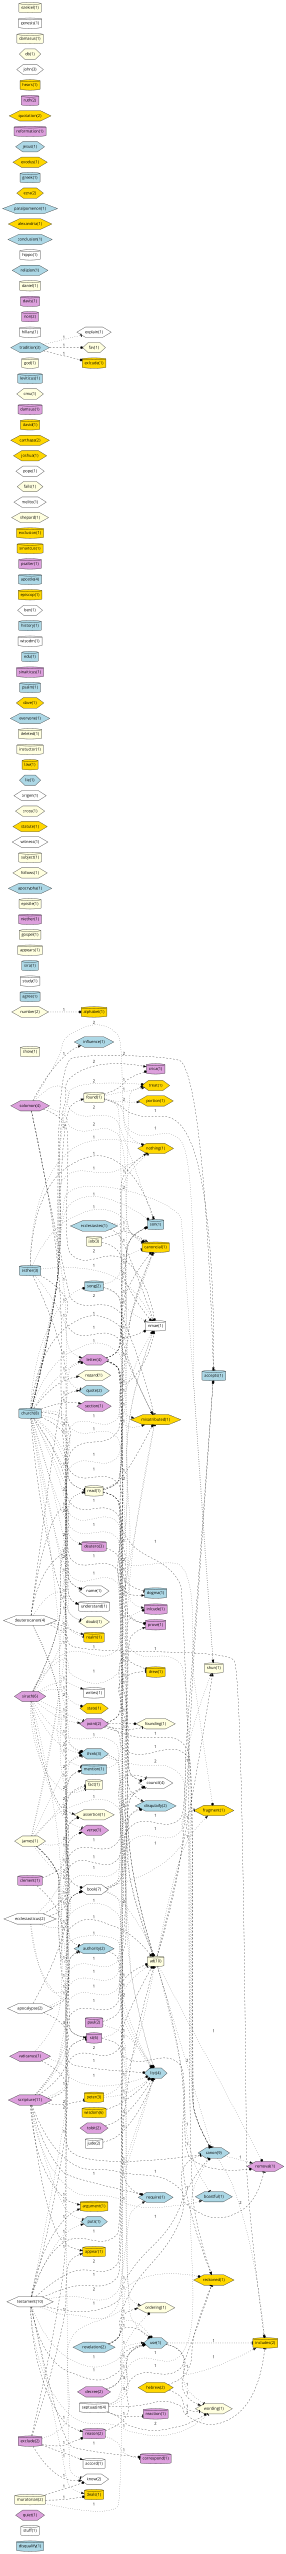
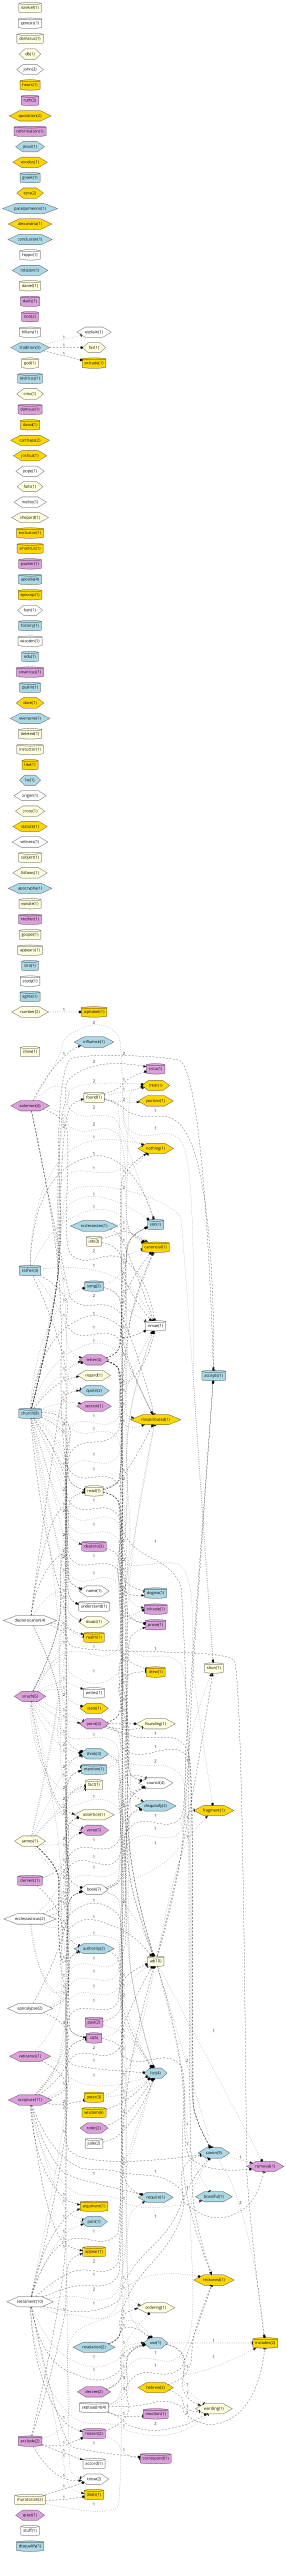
(59, 1404) -> (59, 1404)
none -> (130, 1782)
(85, 1905) -> (85, 1905)
